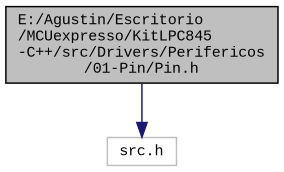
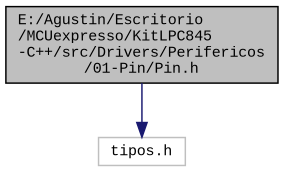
(142, 151) -> (142, 151)
